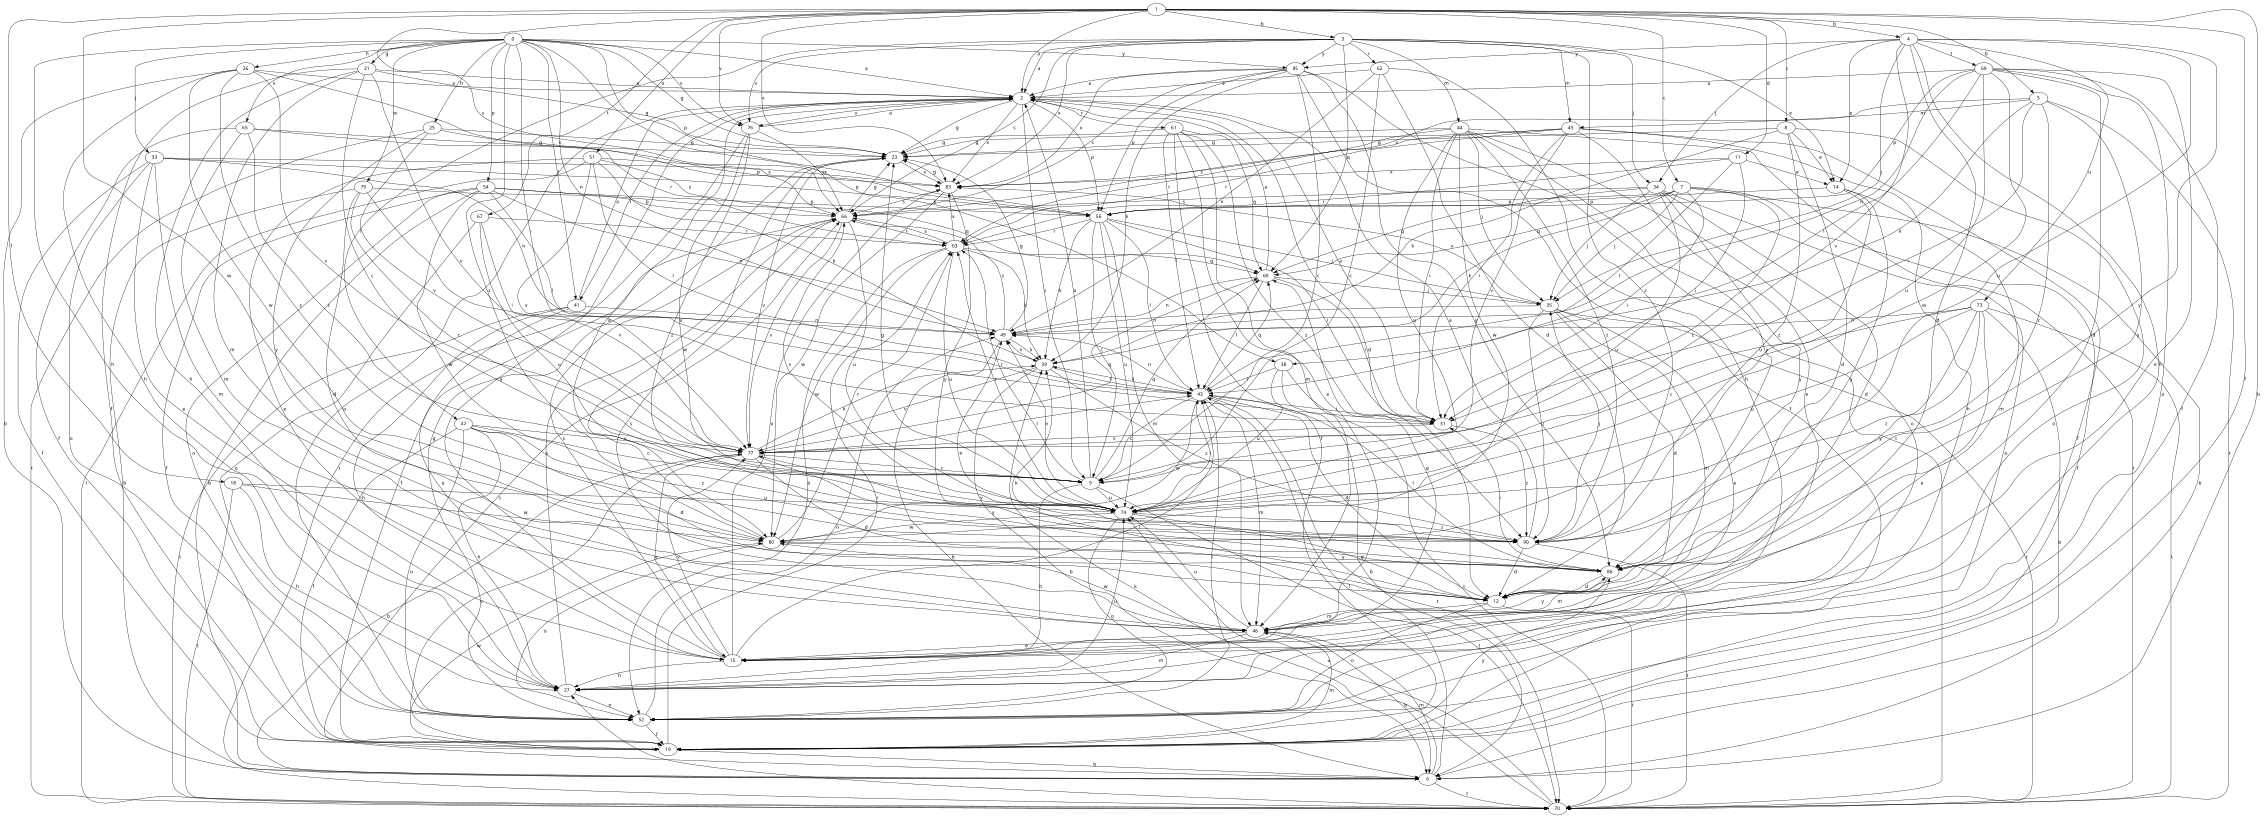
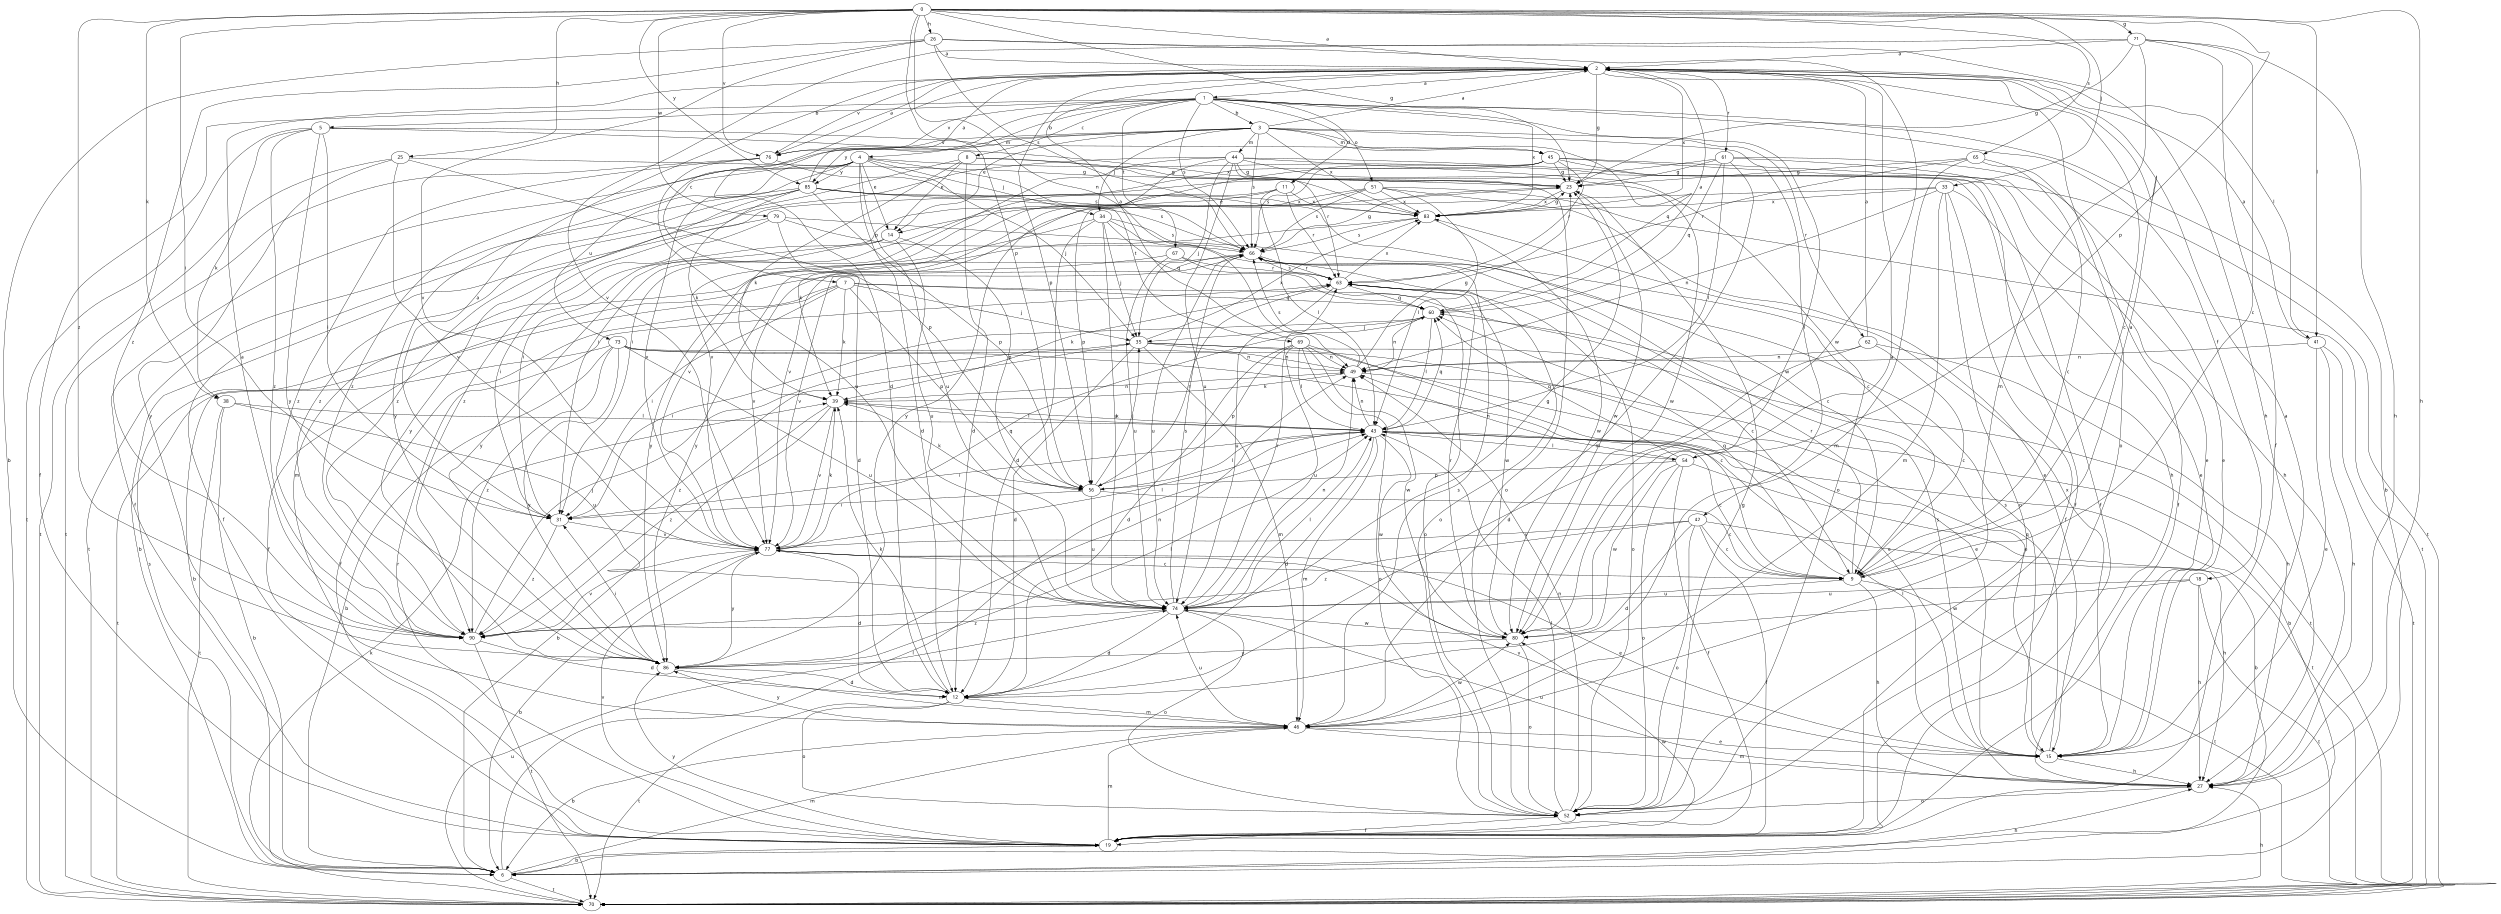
(1070, 32) -> (1402, 83)
(806, 339) -> (1527, 446)
(1173, 454) -> none
(1723, 672) -> (184, 592)
none -> (1352, 852)
